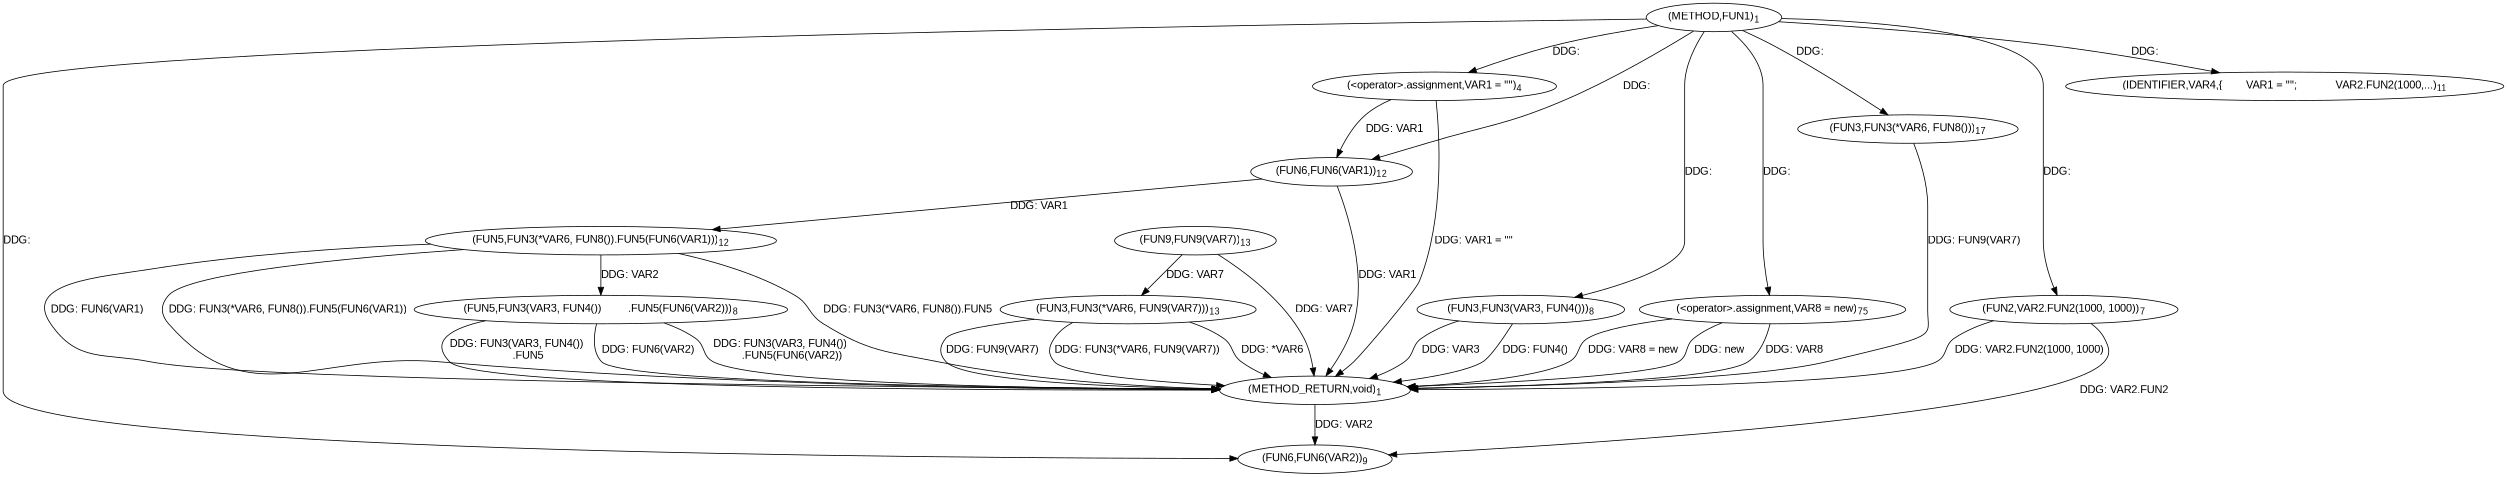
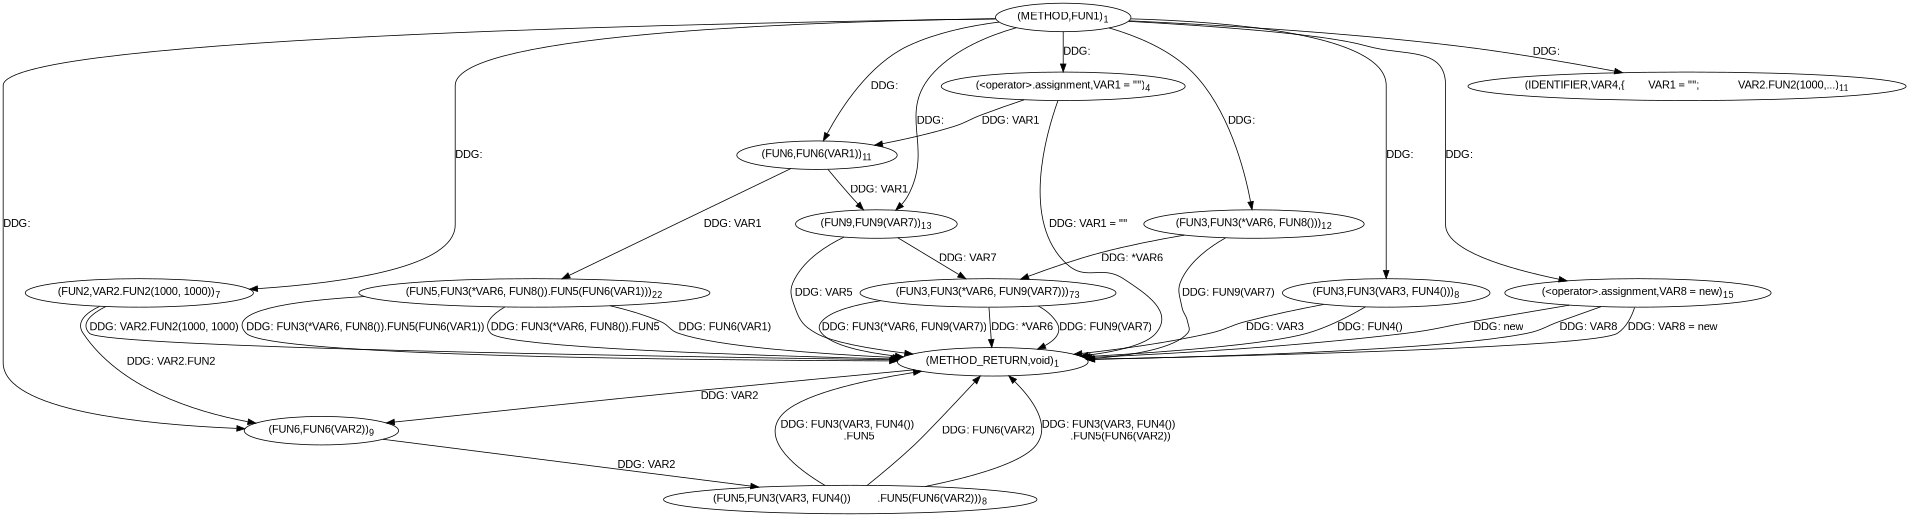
none -> (921, 91)
(1981, 128) -> (1327, 223)
(1382, 171) -> (867, 154)
(724, 239) -> (657, 292)
none -> (1105, 252)
(601, 271) -> (567, 463)
(1358, 280) -> (843, 187)
(1215, 308) -> (1075, 292)
(1863, 308) -> (1729, 292)
(1324, 310) -> (824, 293)
